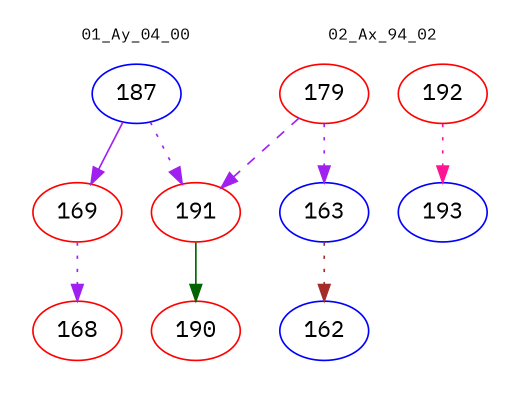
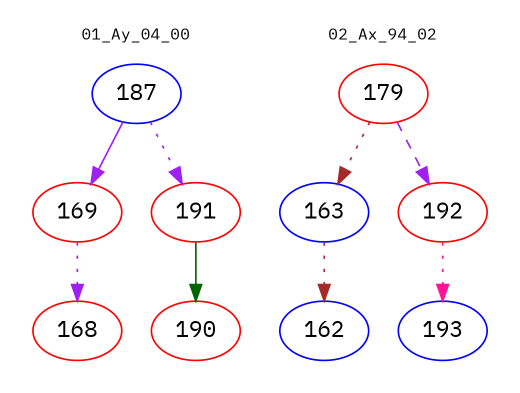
(278, 137) -> (409, 146)
(324, 145) -> (358, 146)
